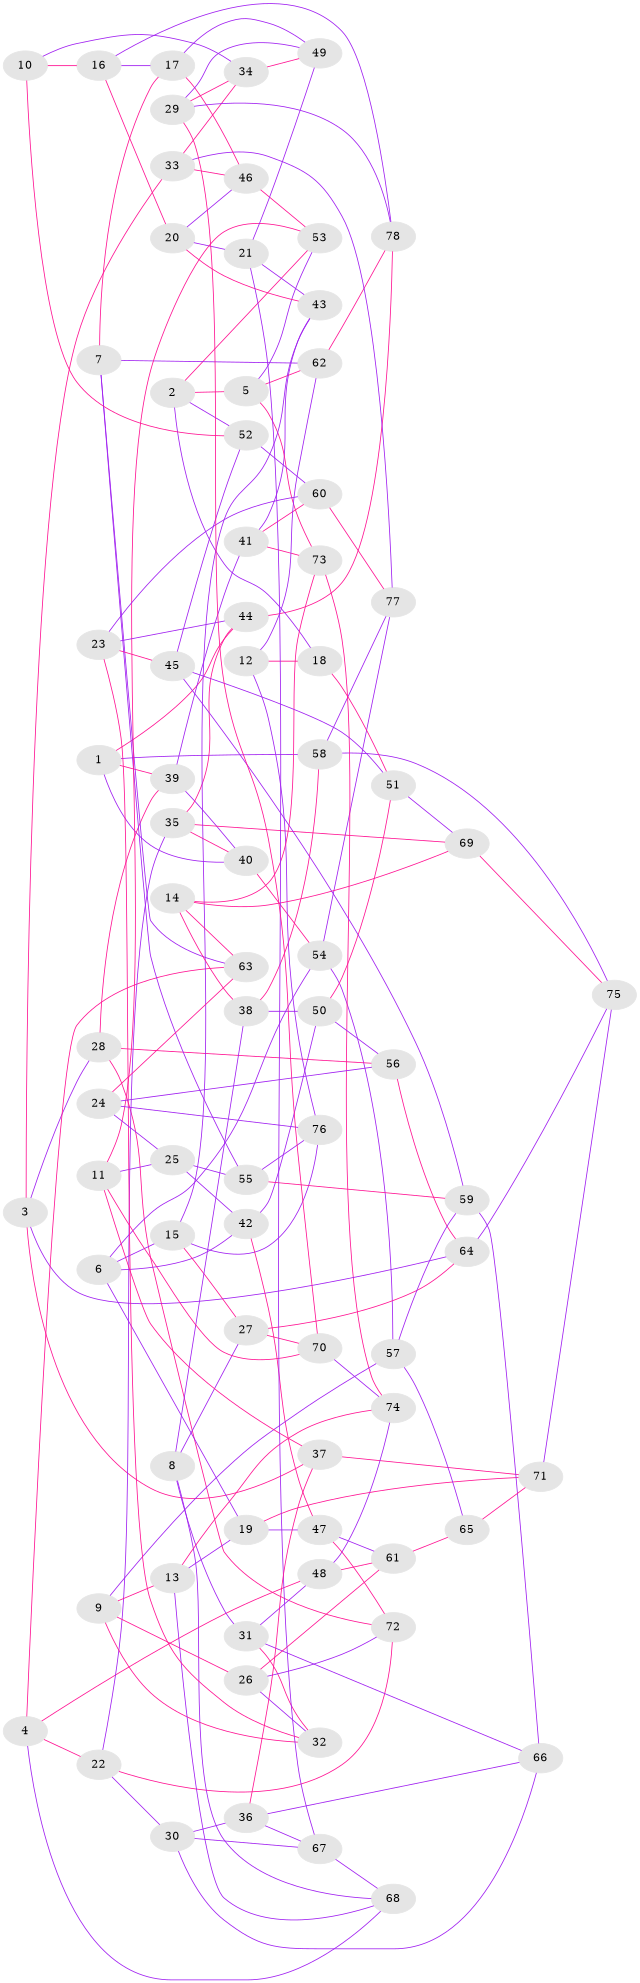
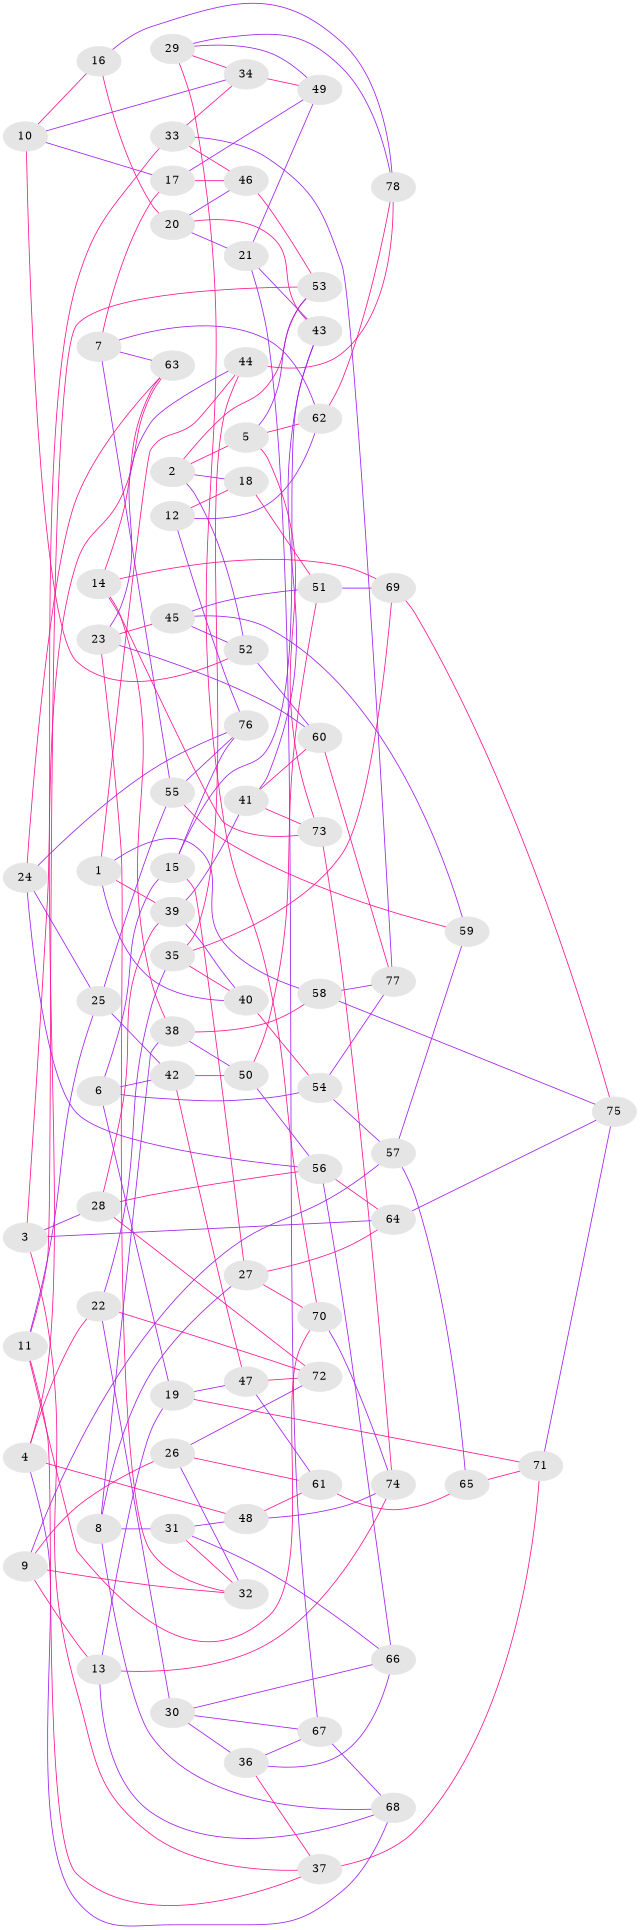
(136, 66) -> (99, 159)
(515, 1463) -> (359, 1414)
